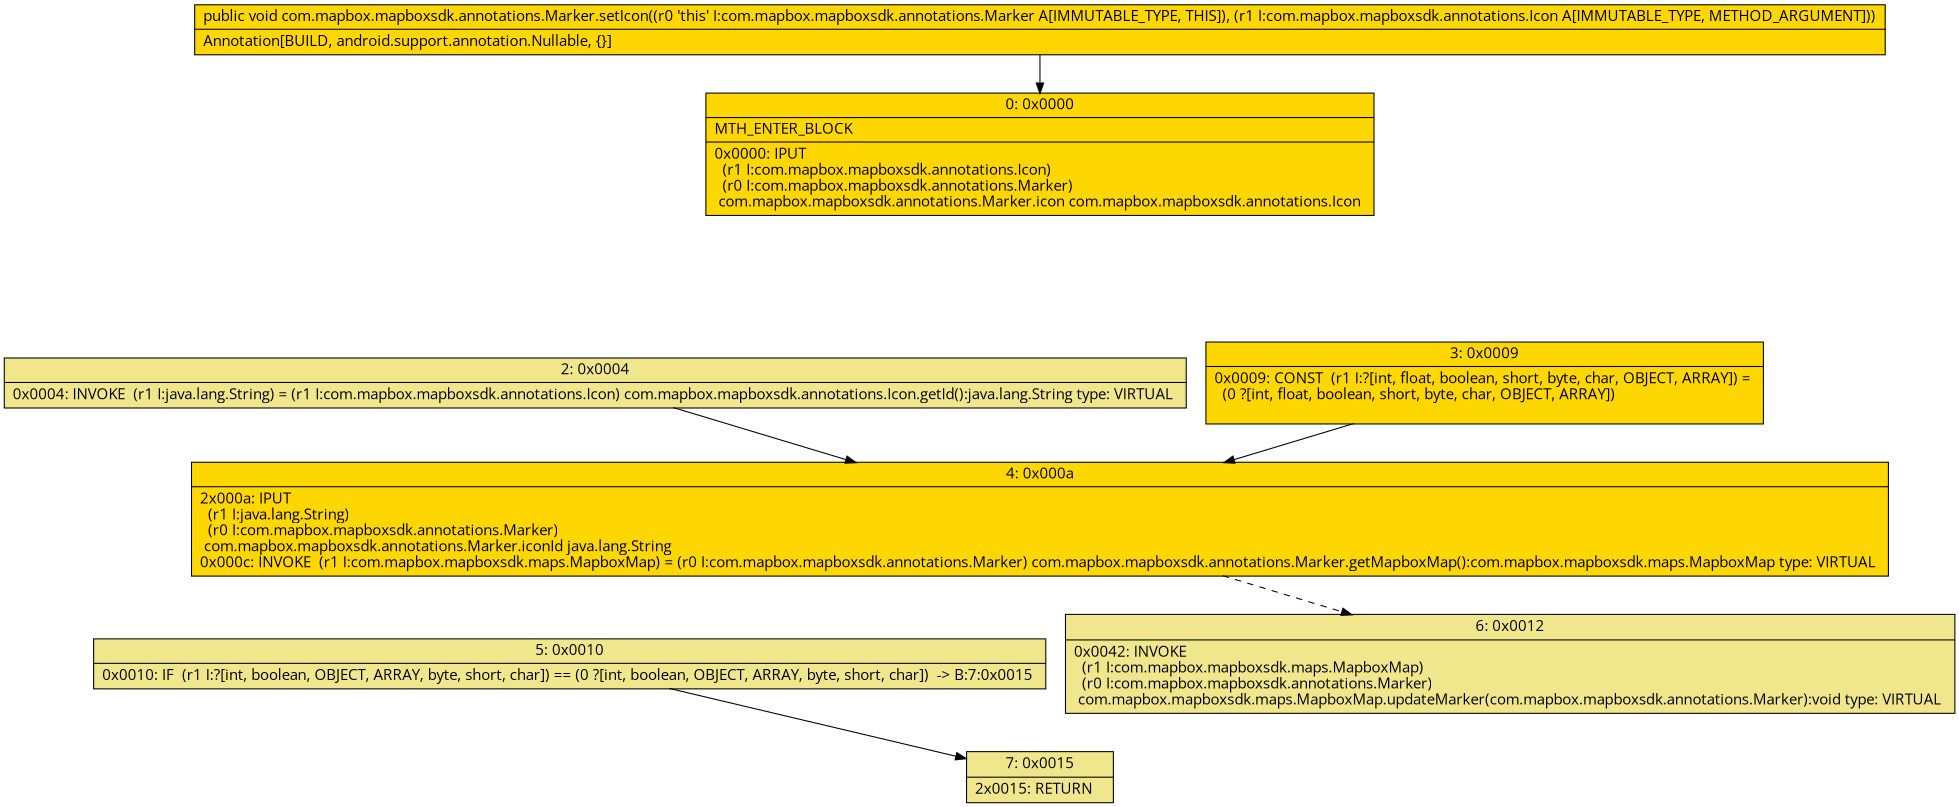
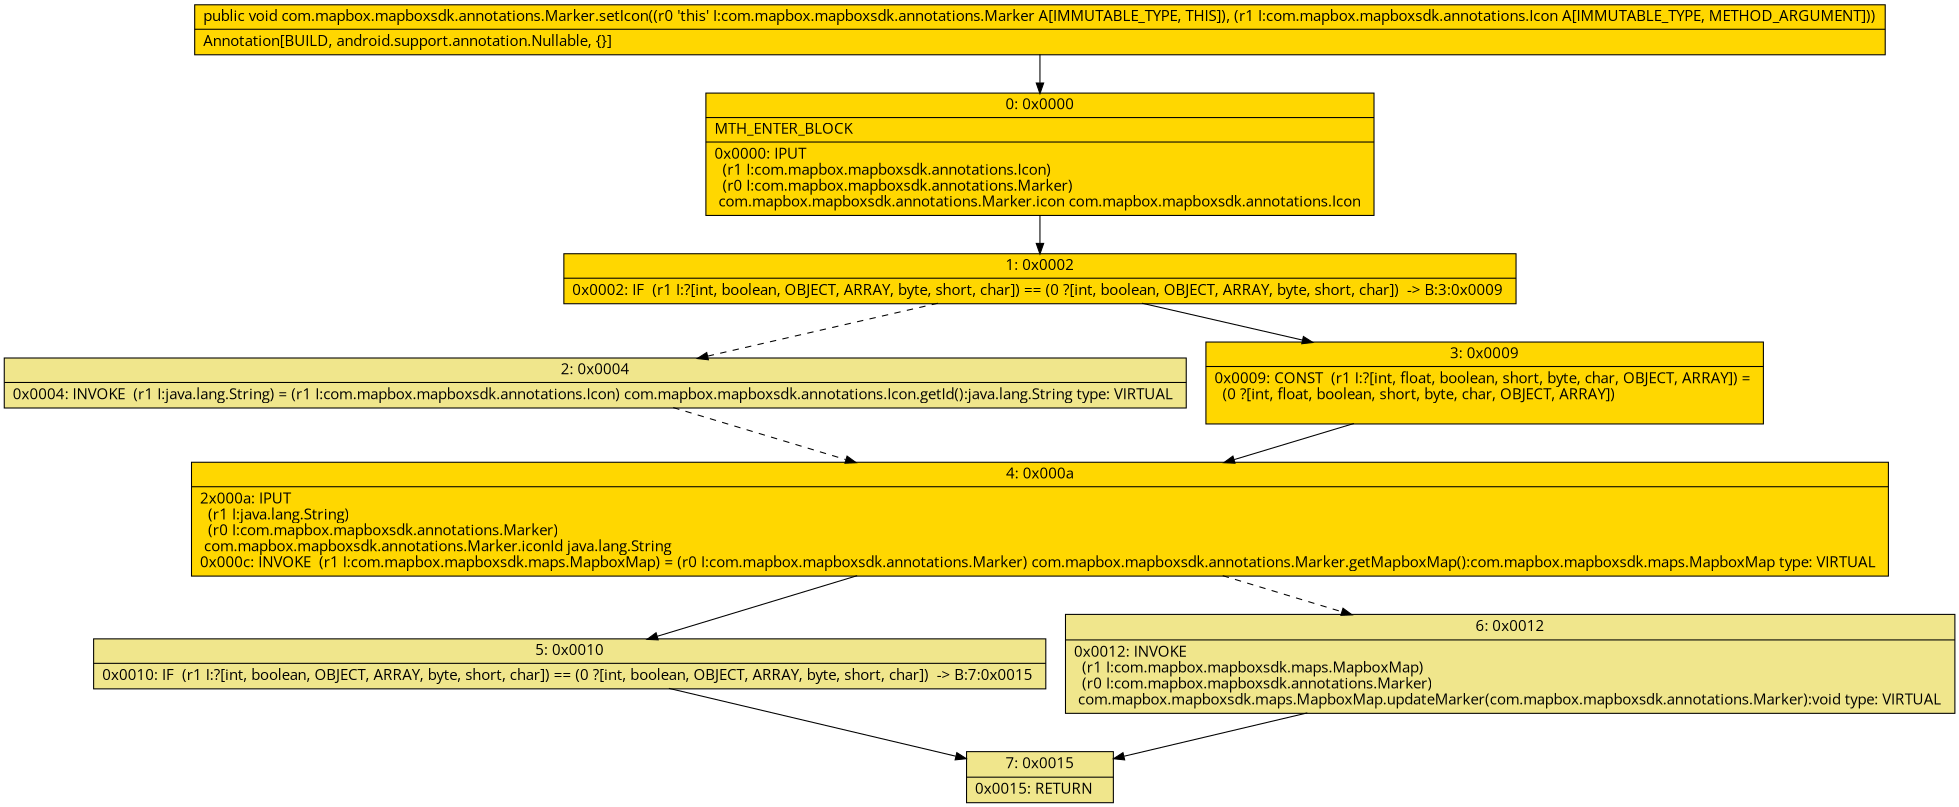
none -> (1040, 279)
(759, 434) -> (759, 434)
none -> (757, 606)
(1135, 652) -> (1135, 652)
none -> (1216, 735)
(1040, 789) -> (1040, 789)
